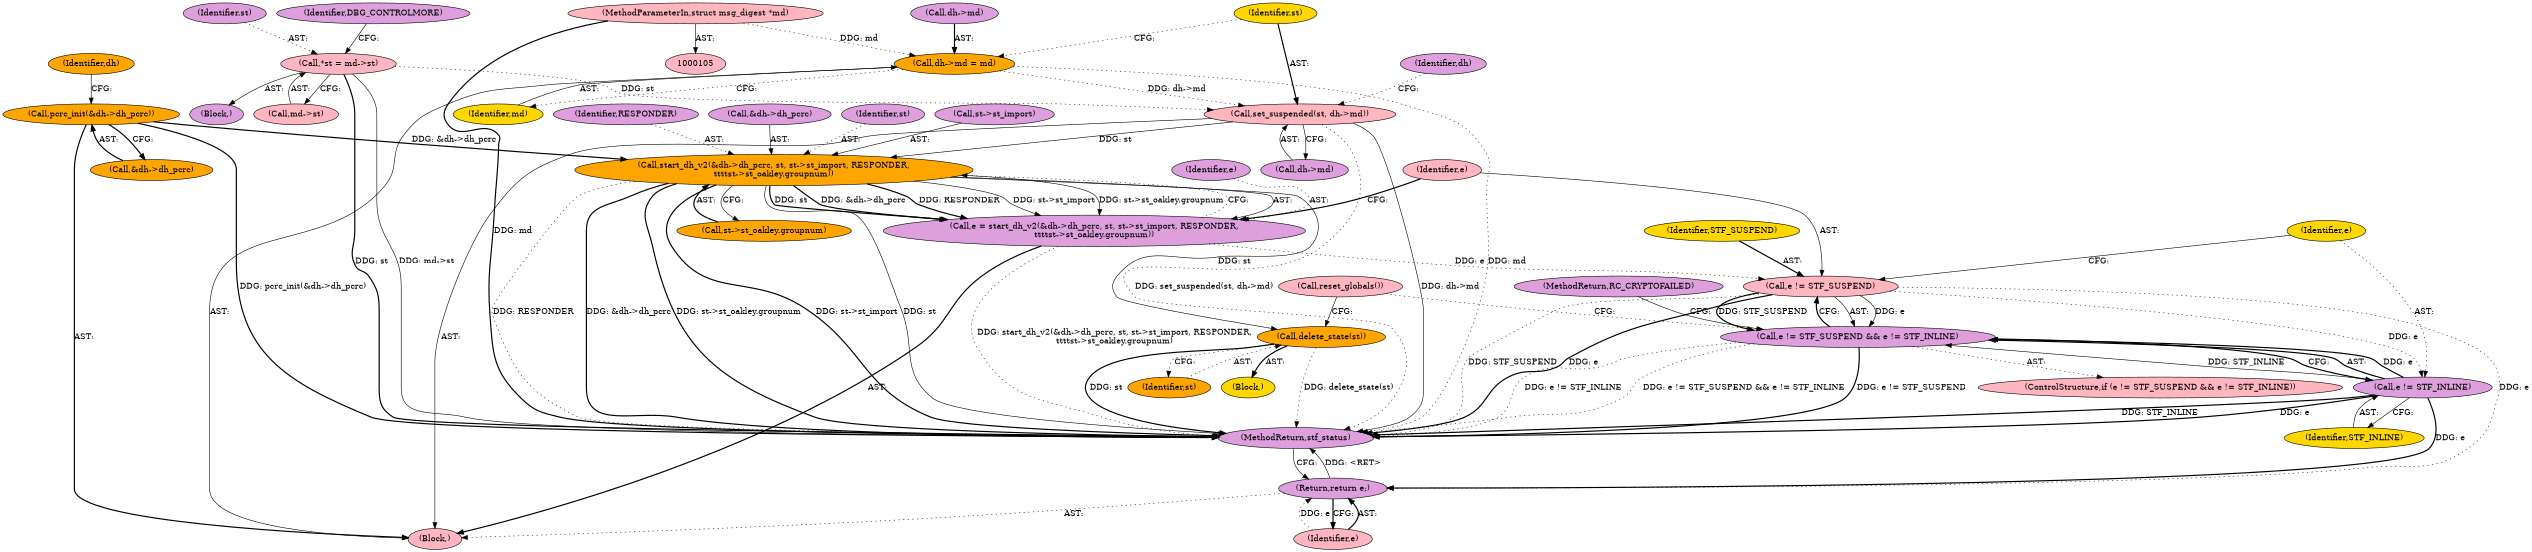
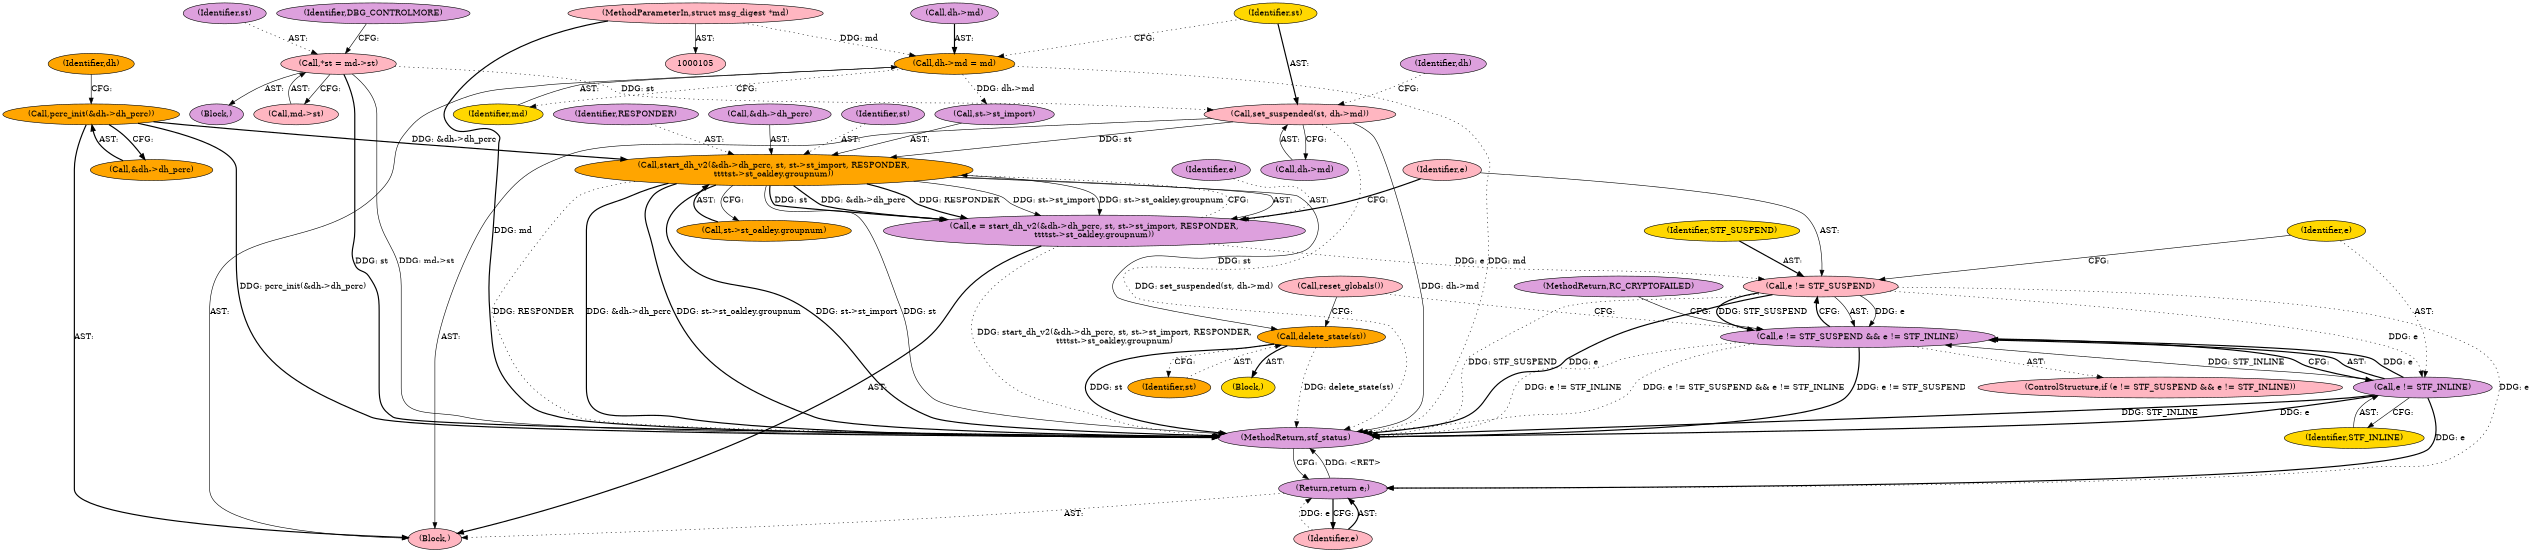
(1119, 88) -> (973, 87)
